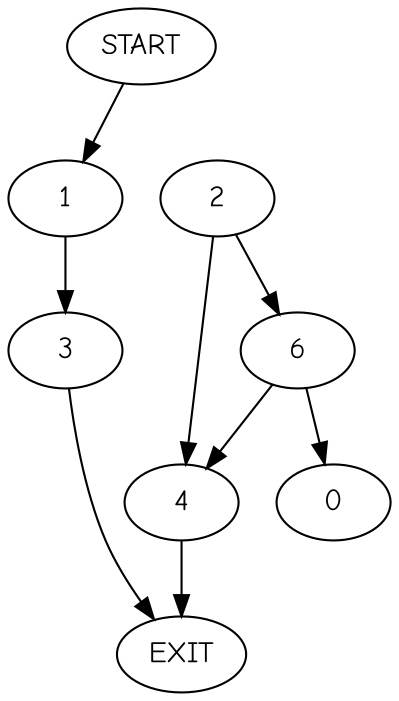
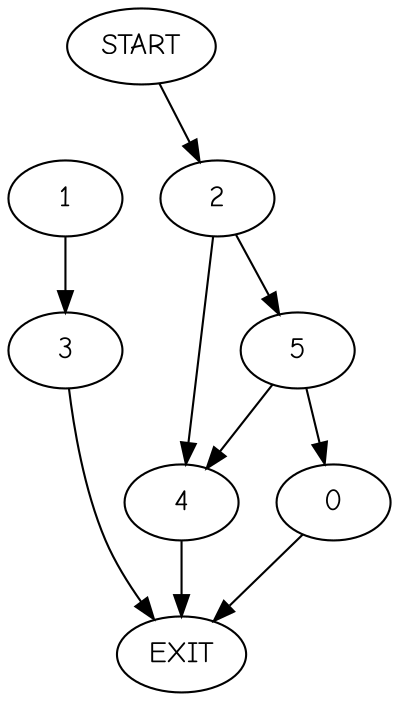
(108, 113) -> (175, 113)
(298, 350) -> (298, 350)
none -> (266, 570)
